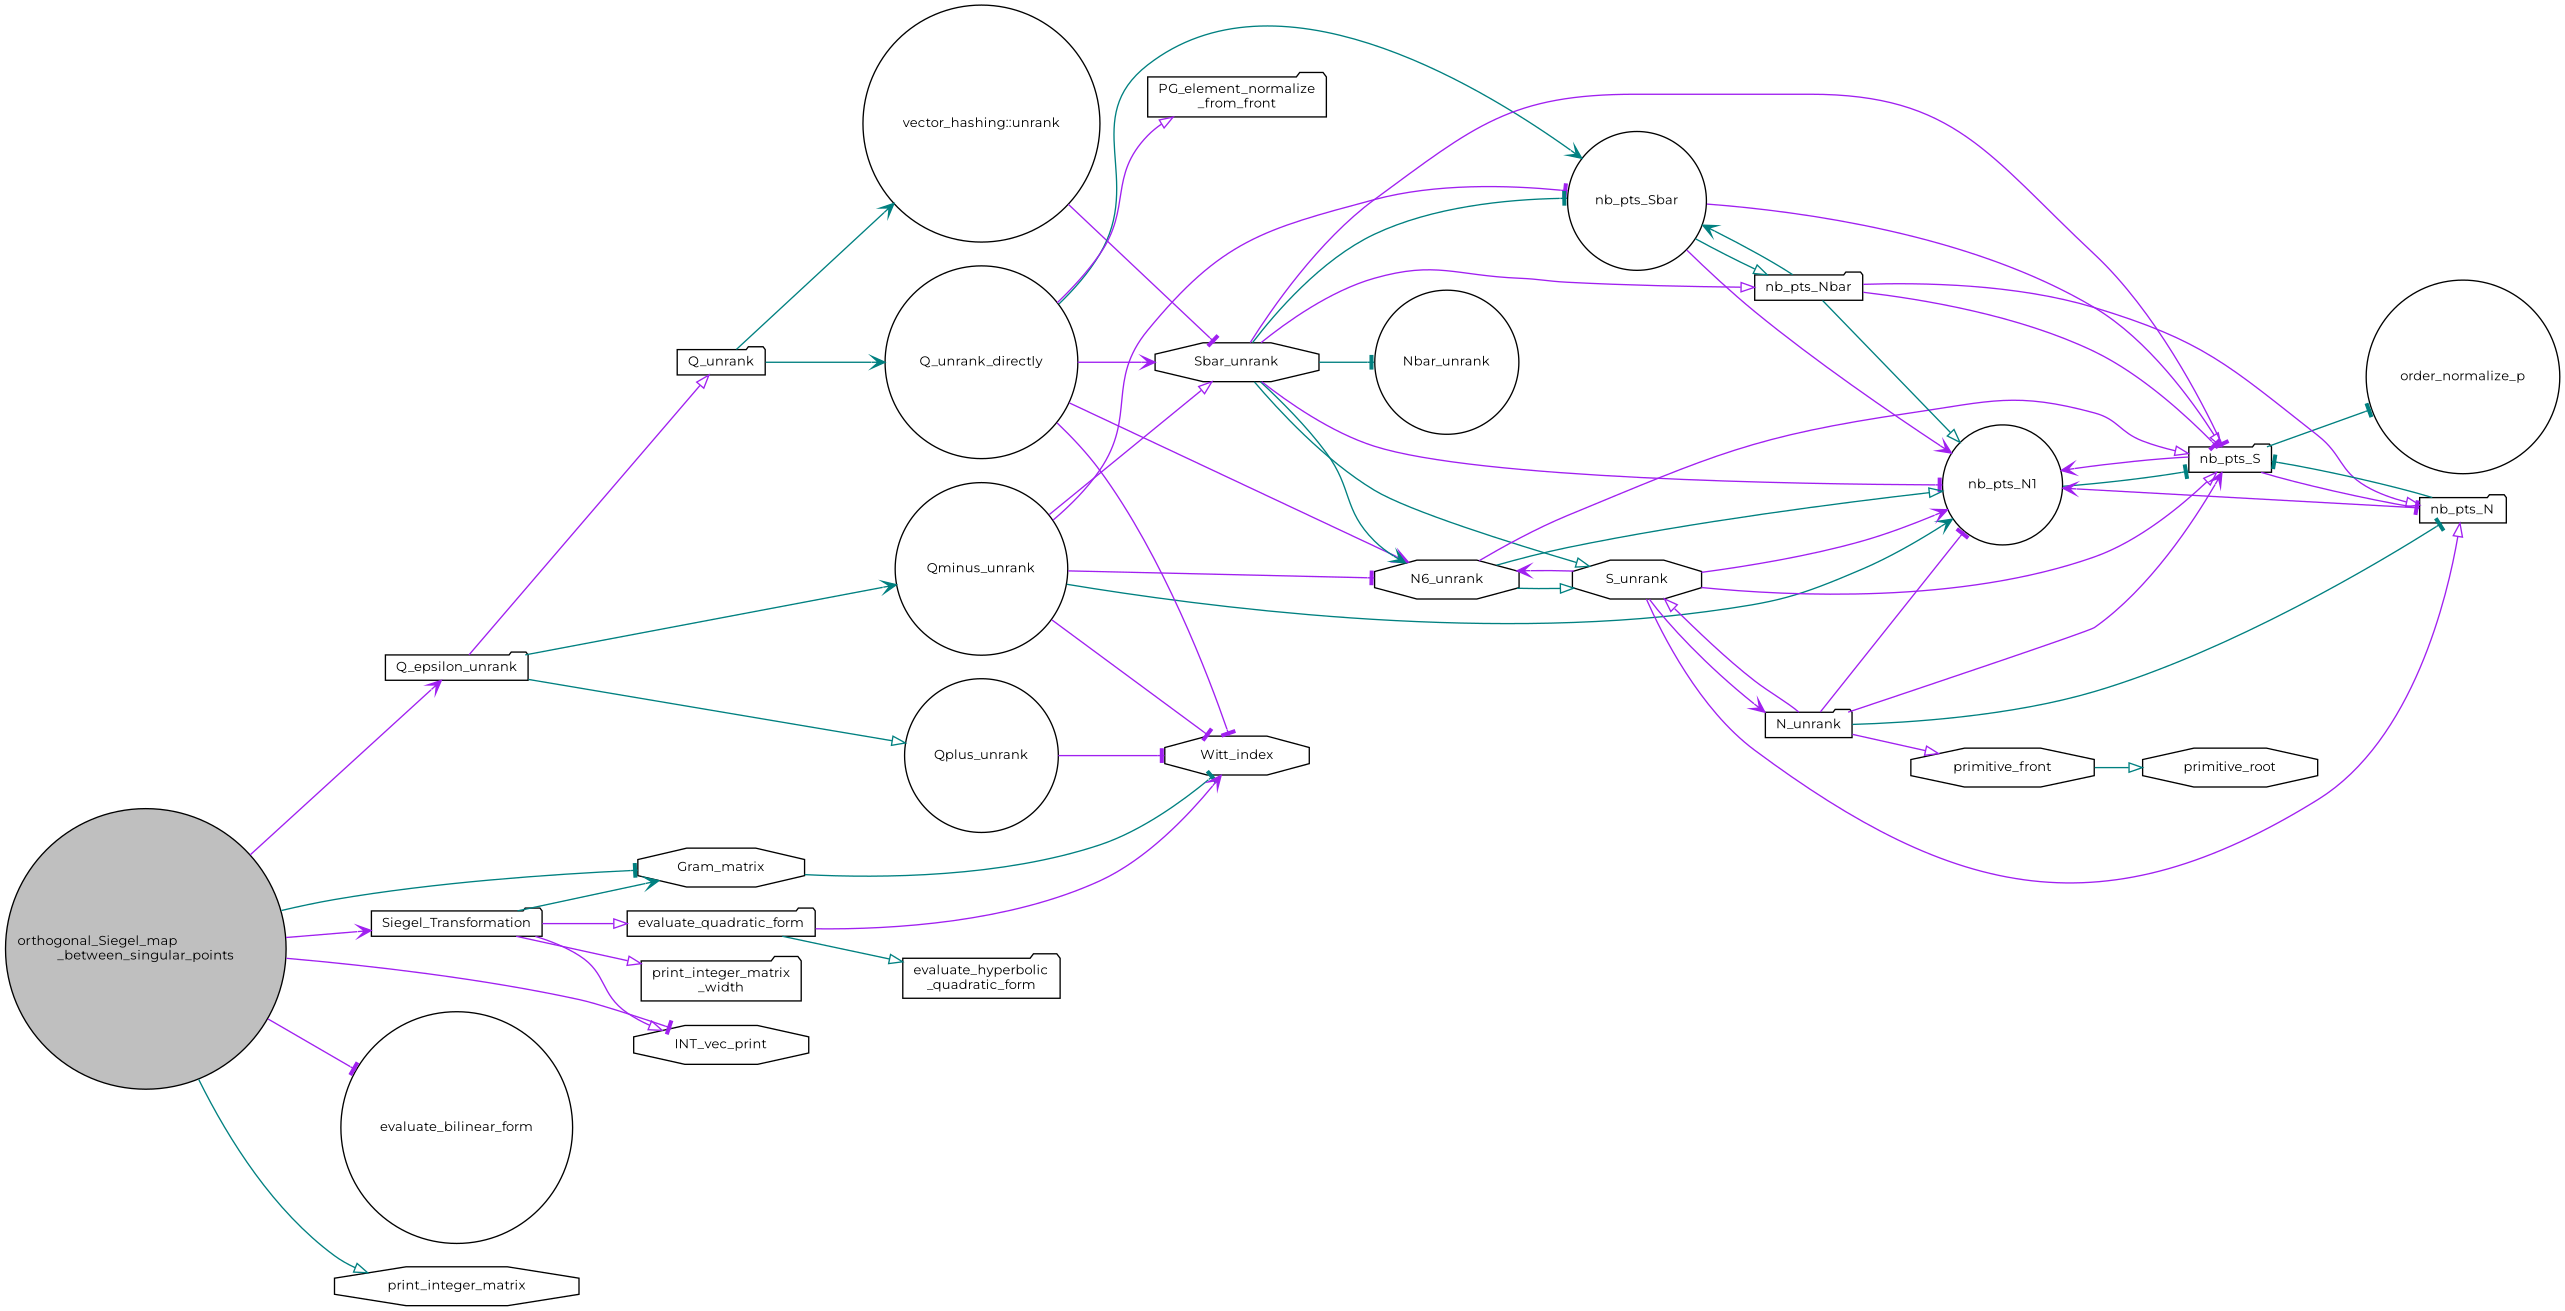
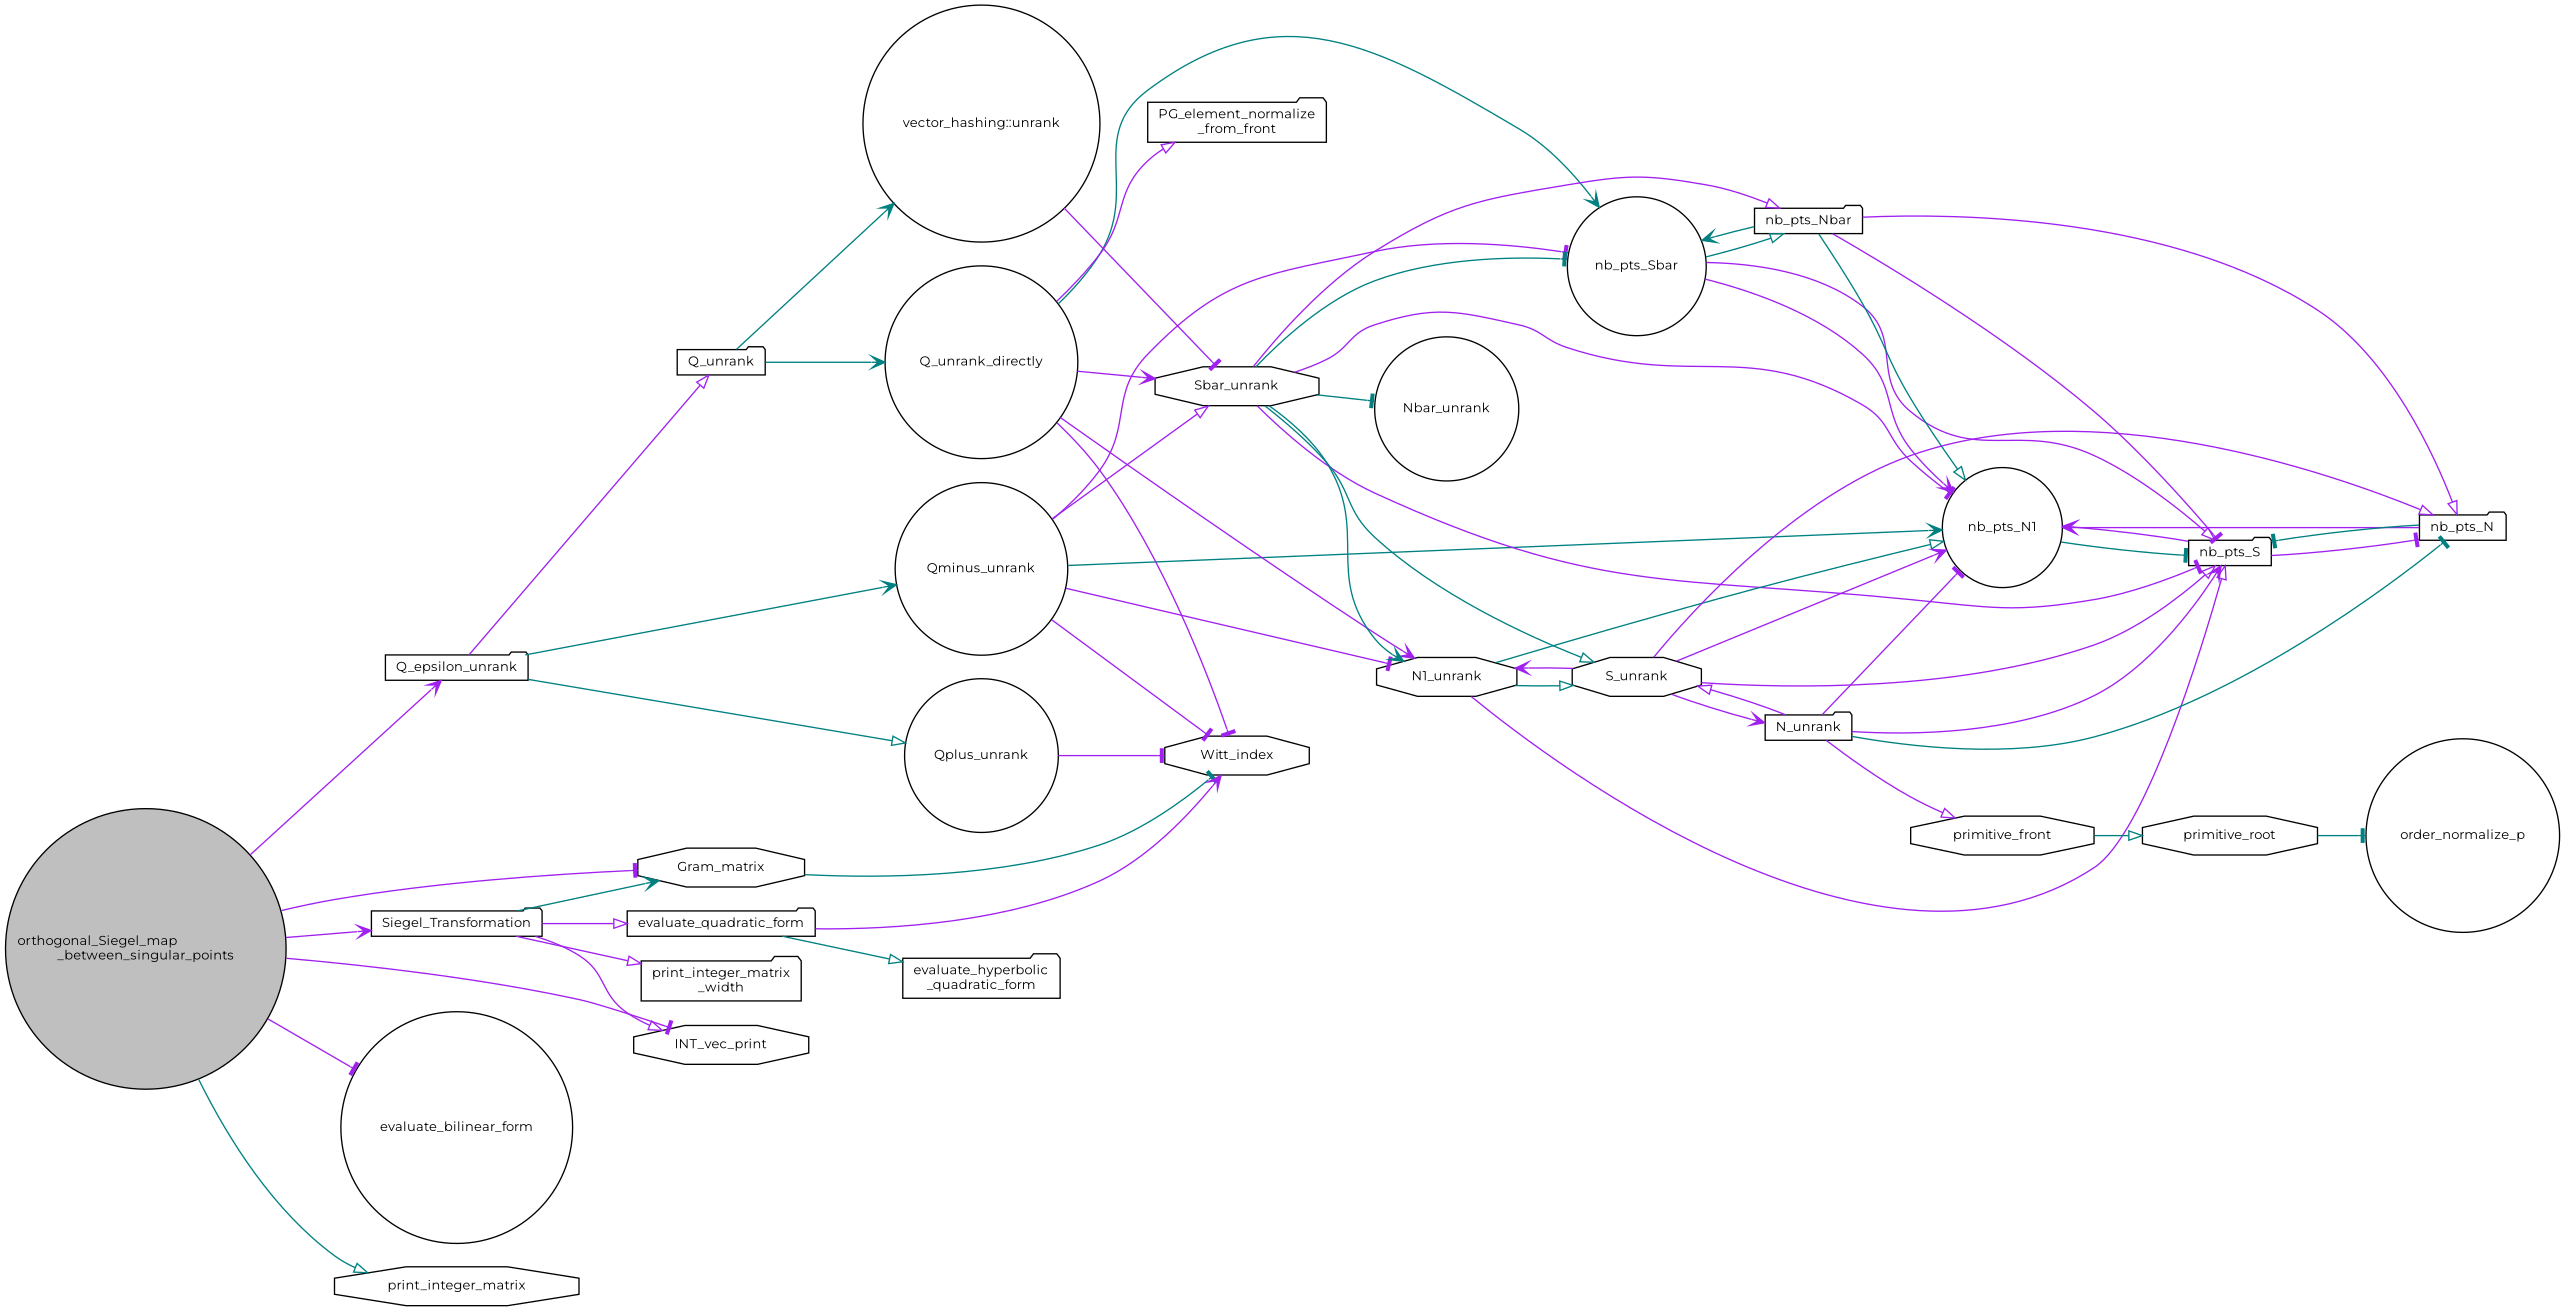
(2321, 427) -> (2338, 836)
(1447, 580) -> (1447, 677)
(455, 883) -> (455, 883)
